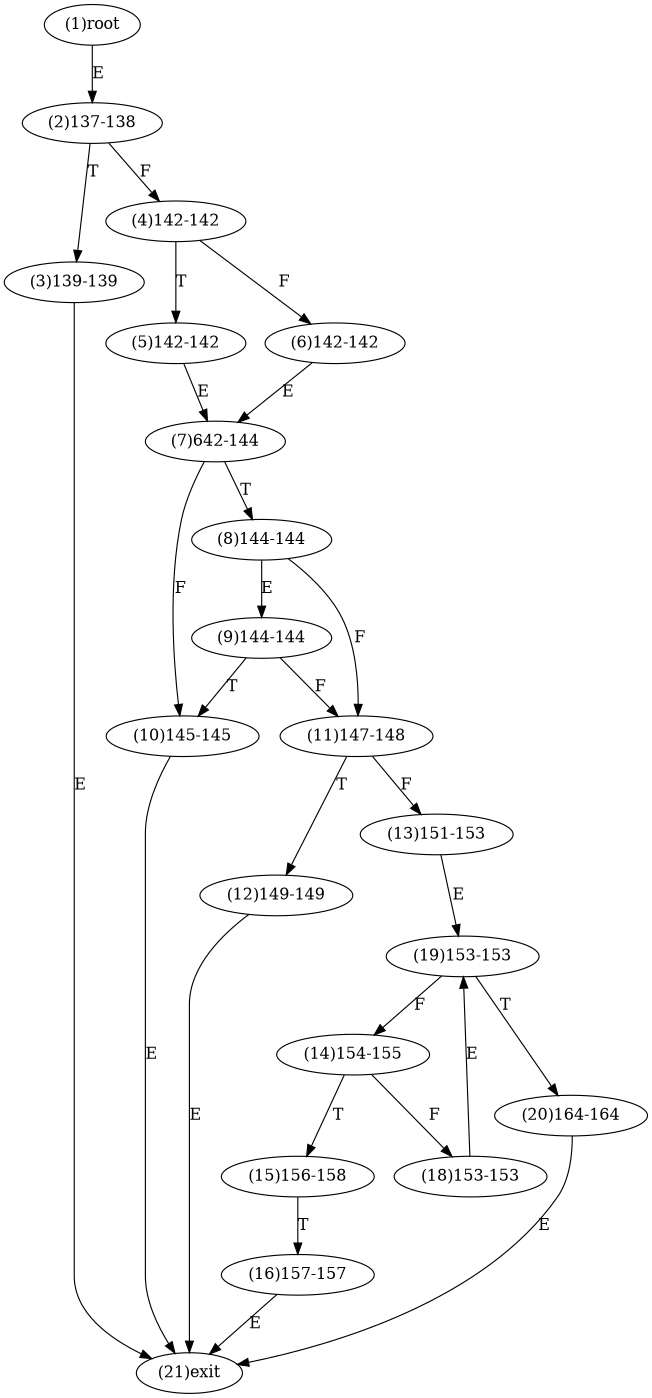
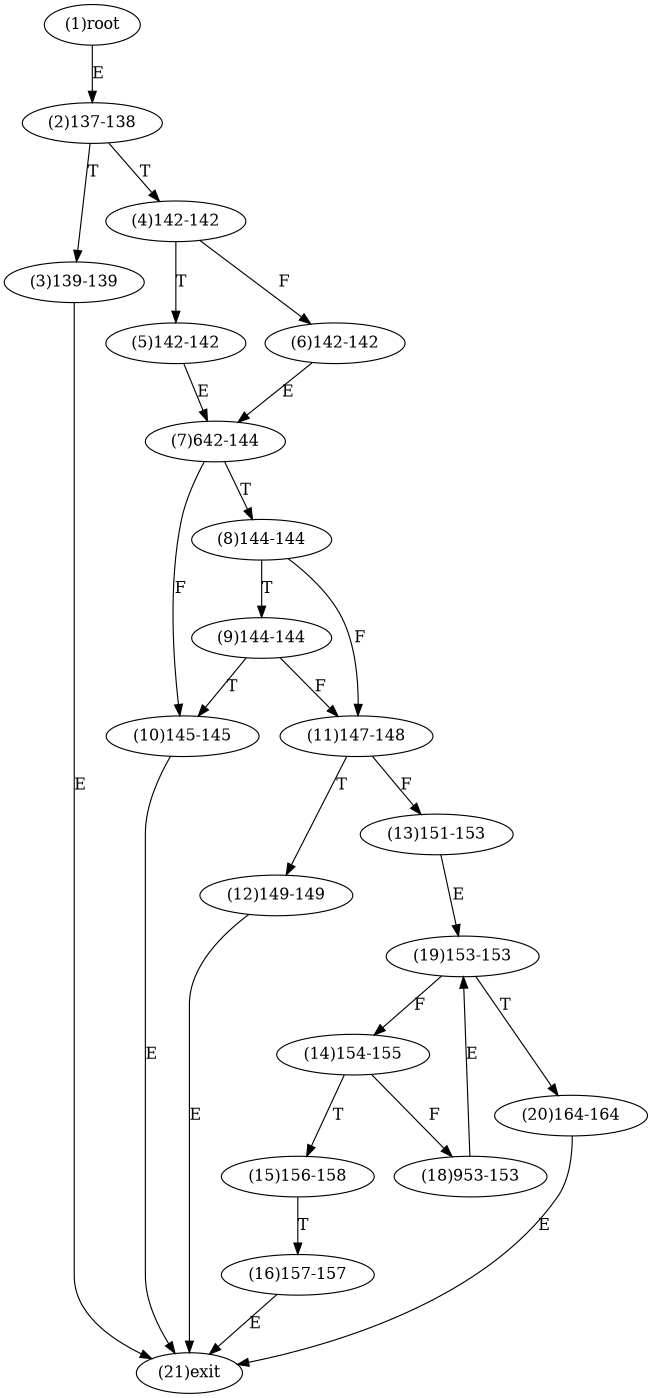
(145, 172) -> (145, 172)
(267, 589) -> (267, 589)
(471, 1177) -> (471, 1177)
